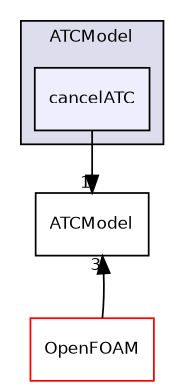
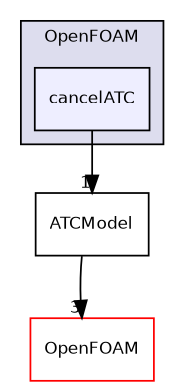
(92, 37) -> (92, 37)
(104, 296) -> (81, 278)
